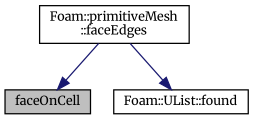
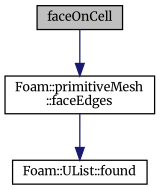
(82, 62) -> (80, 46)
